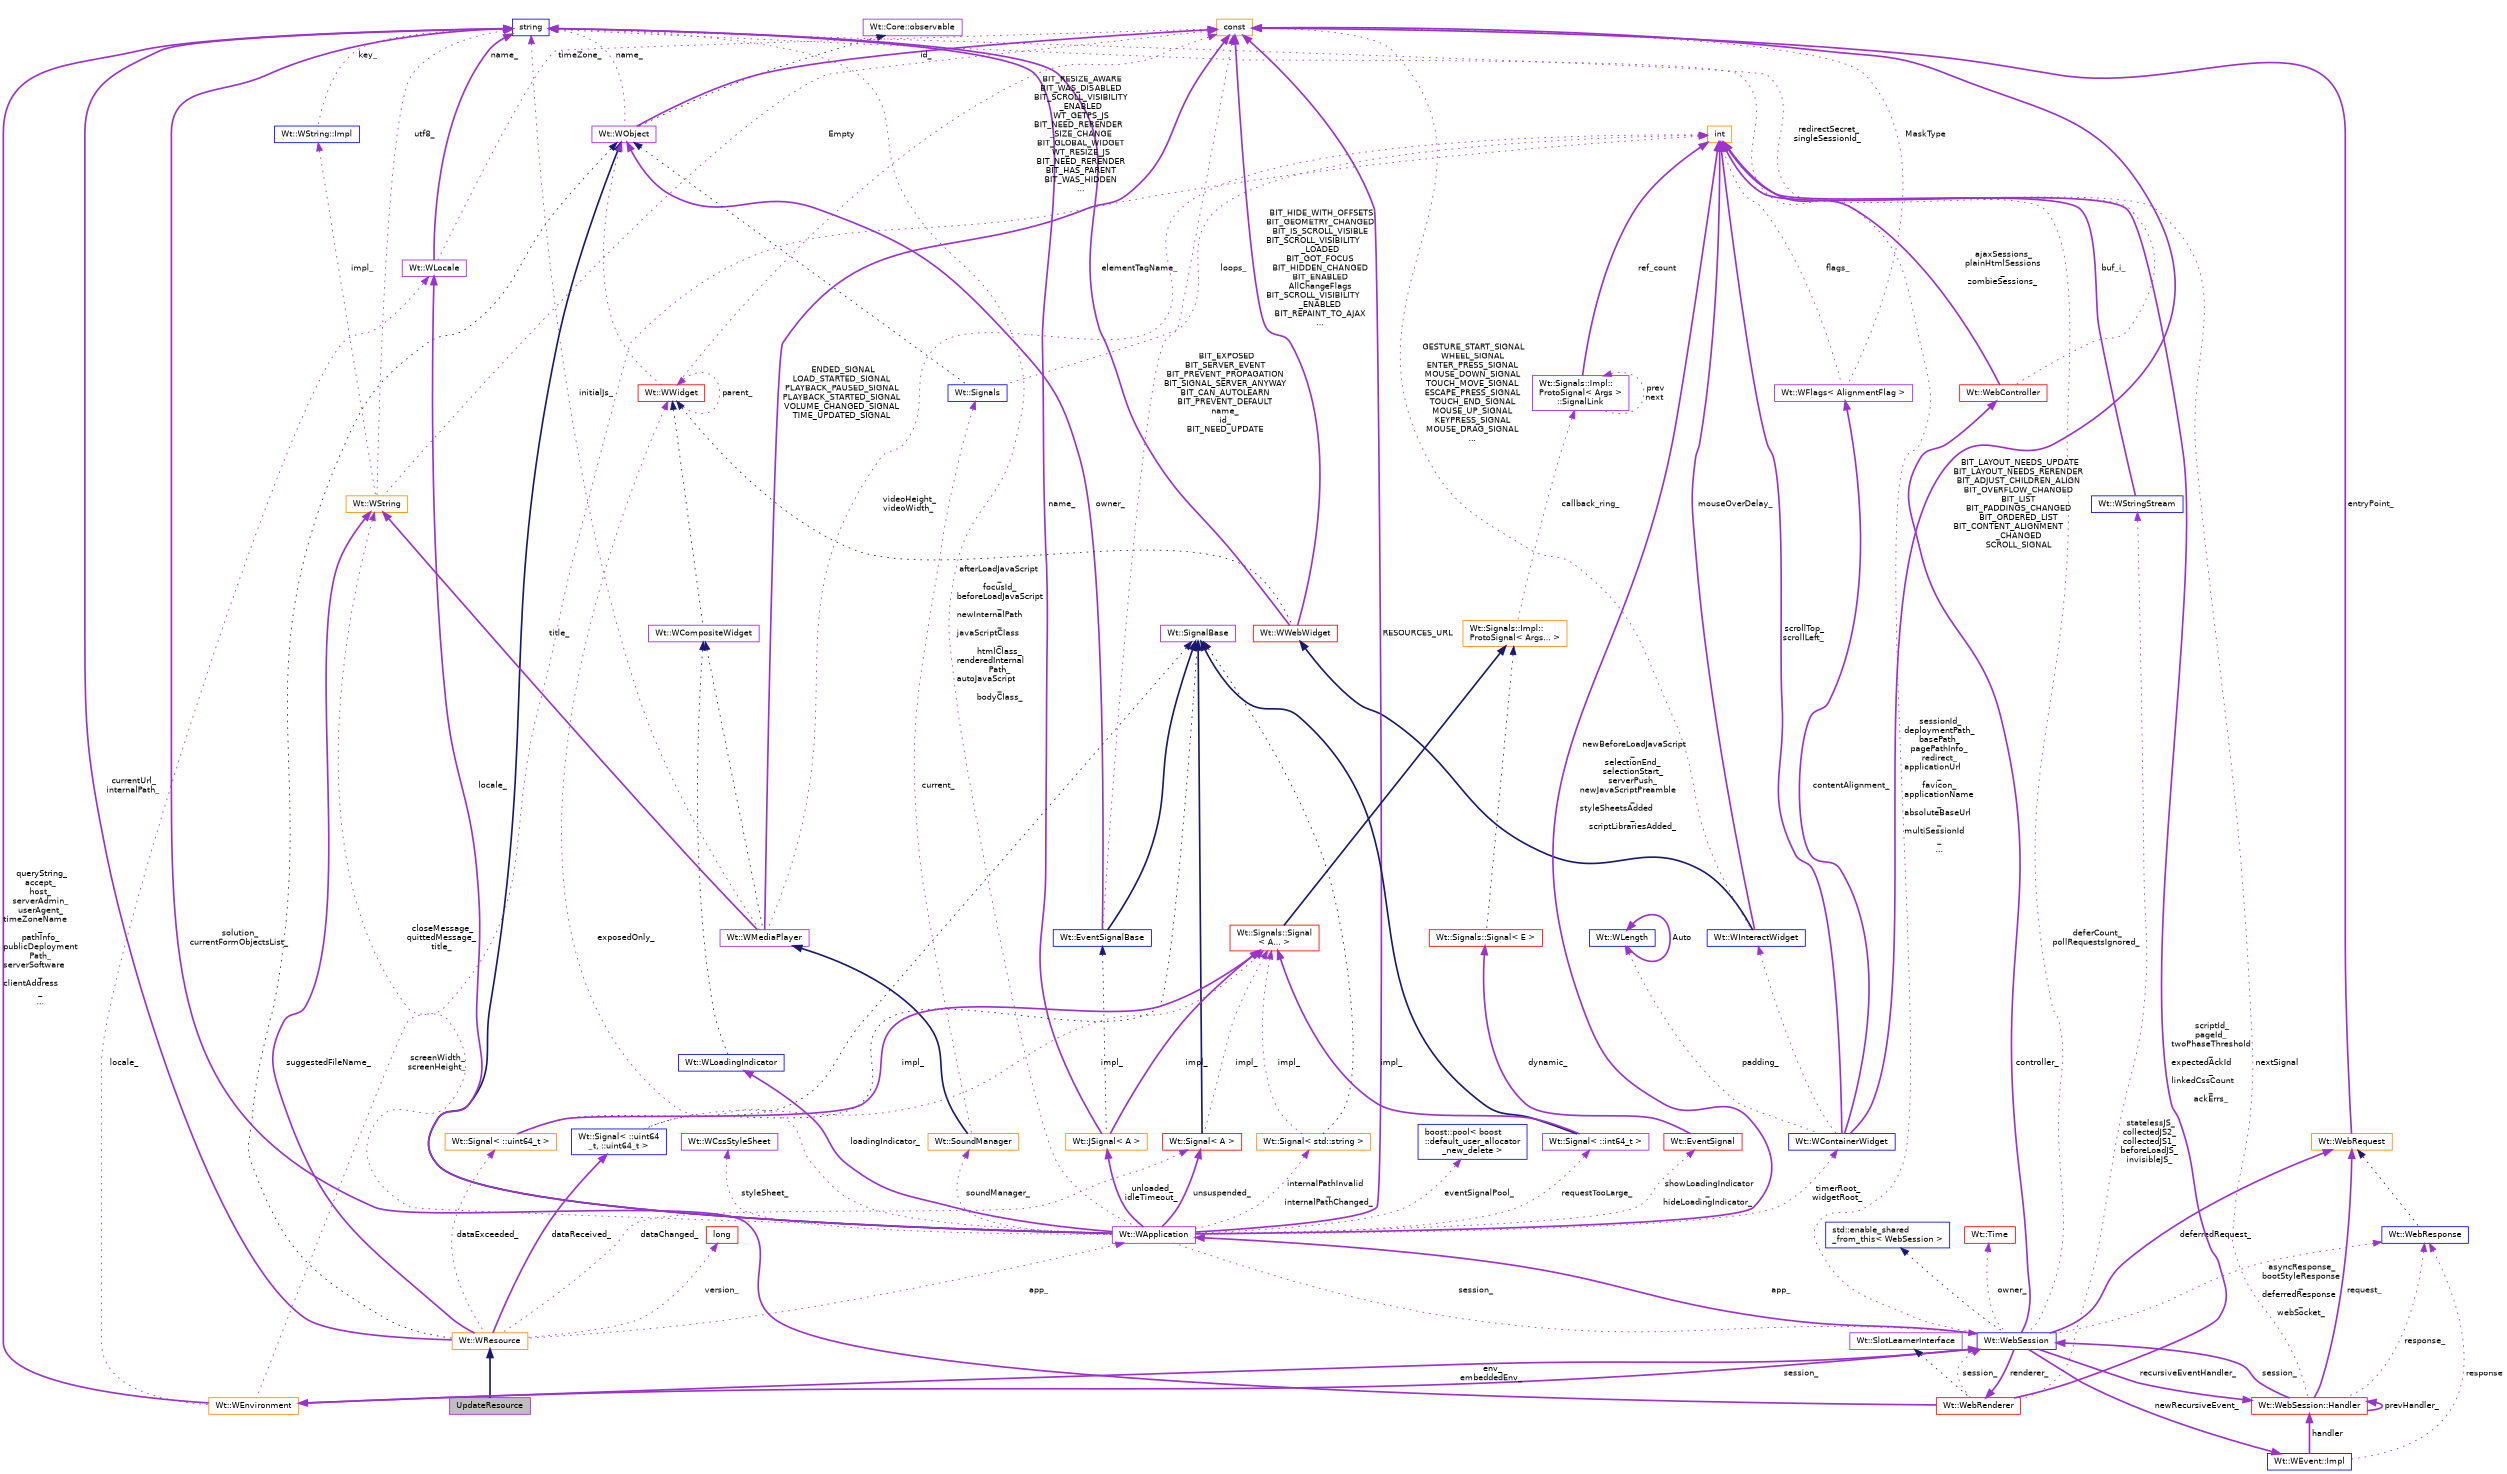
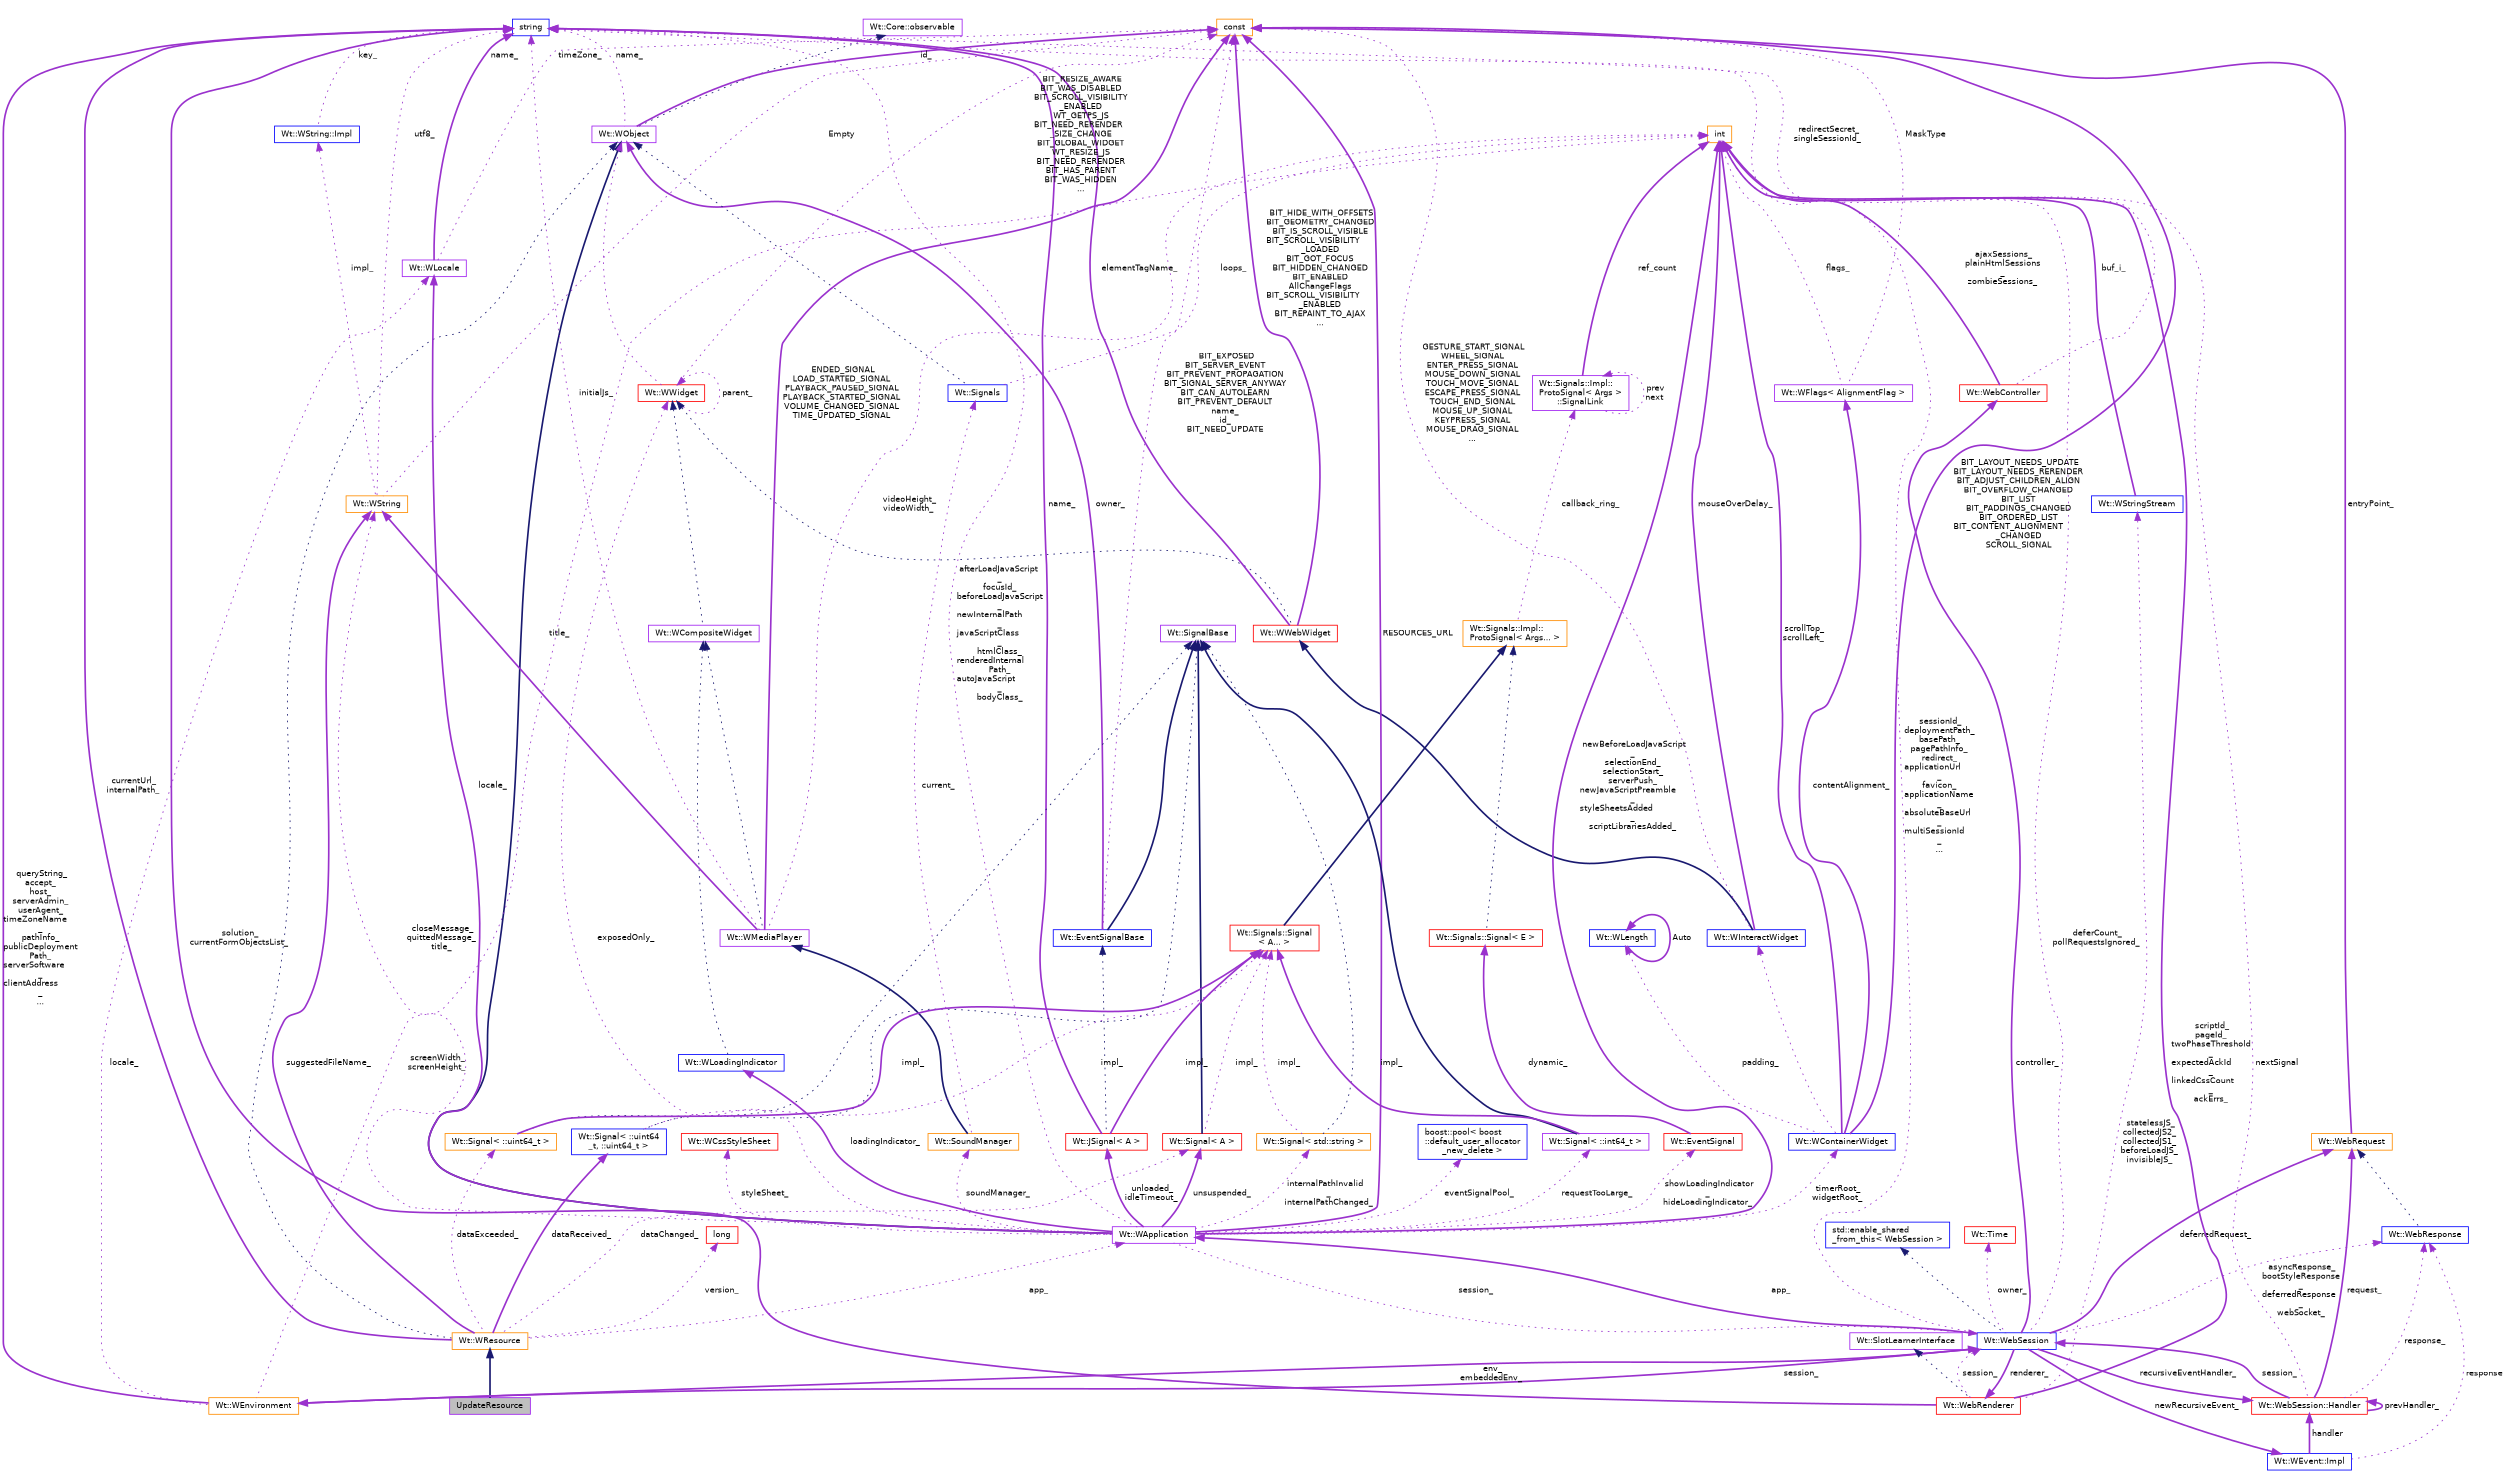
(730, 1142) -> (730, 1142)
(1106, 1142) -> (1106, 1142)
